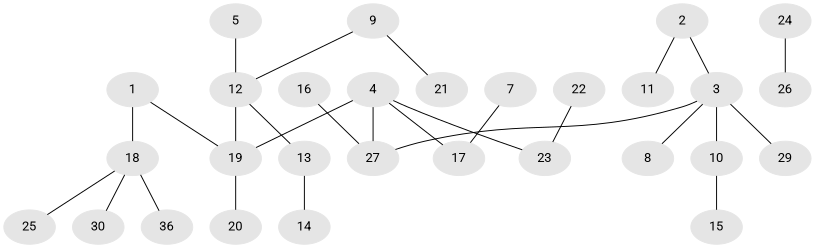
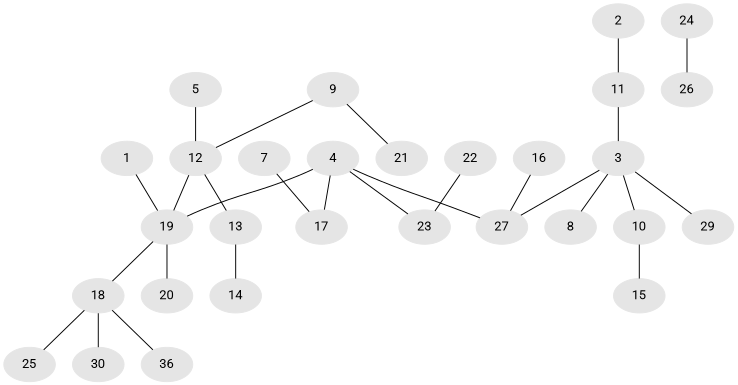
(699, 55) -> (618, 124)
(133, 124) -> (133, 261)
